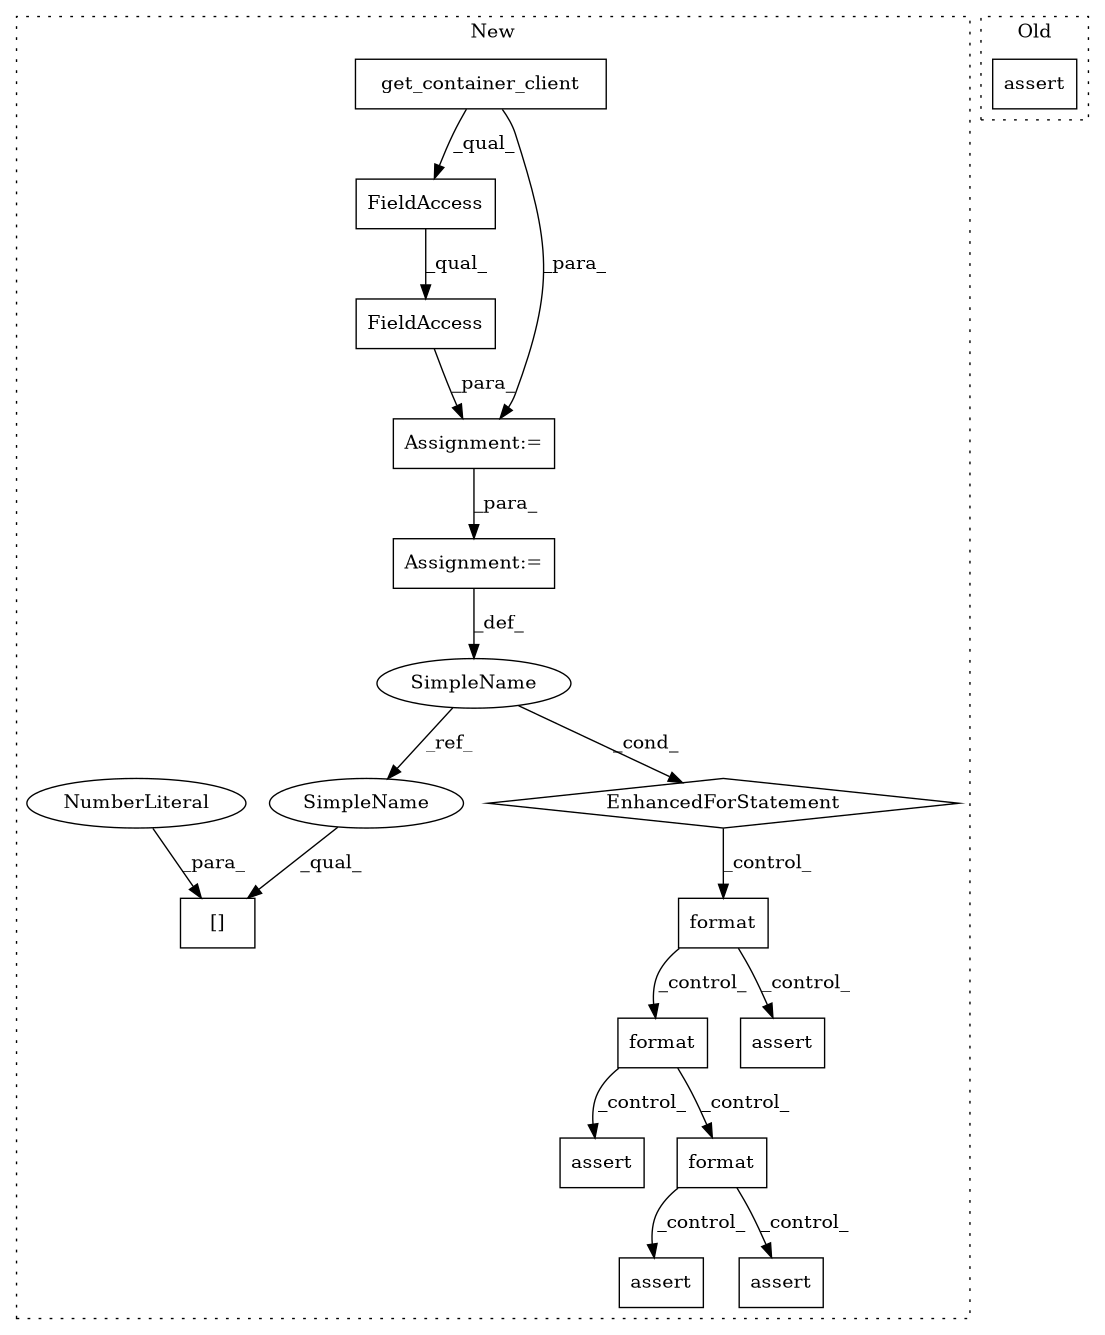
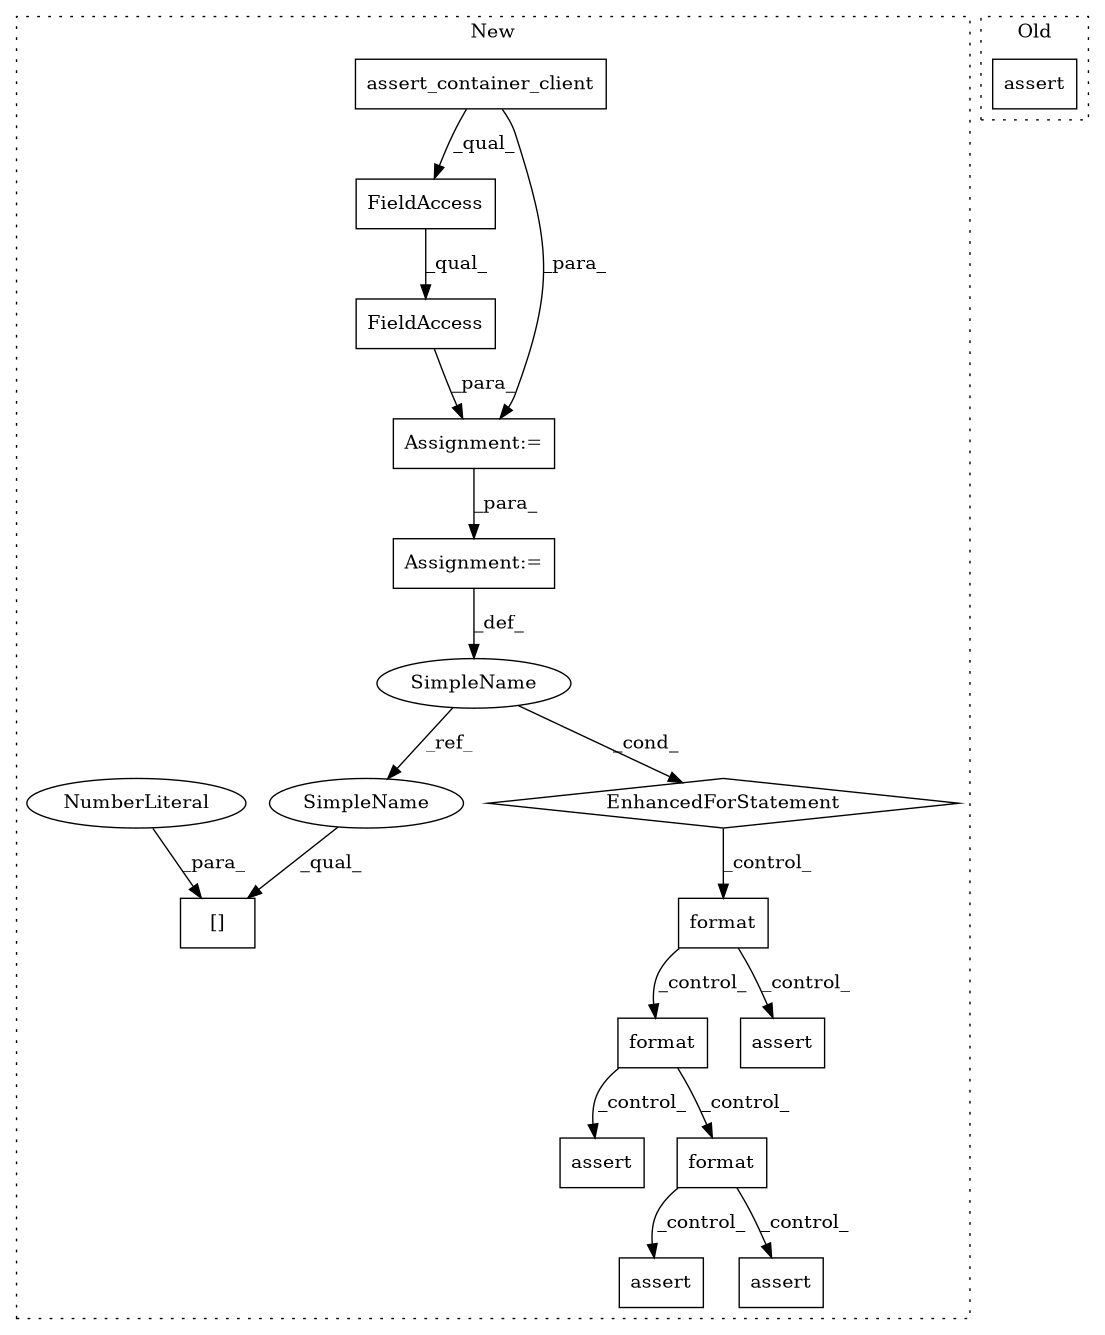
(481, 84) -> (481, 84)
